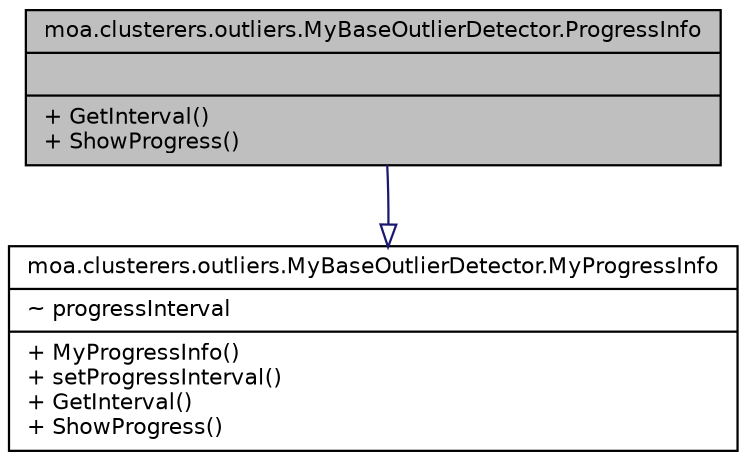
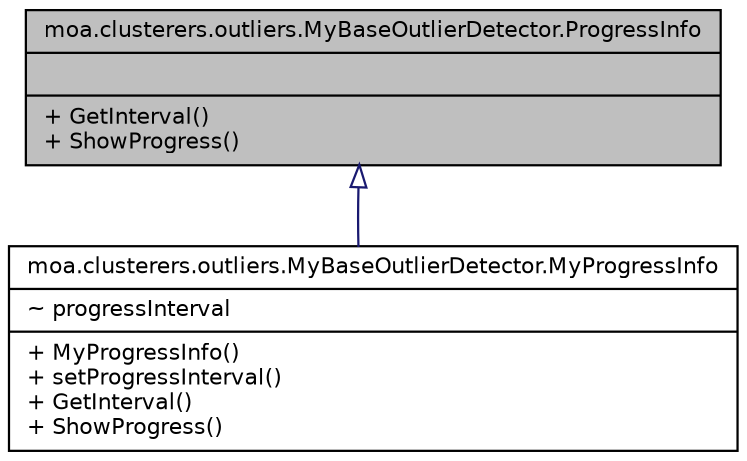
(388, 195) -> (358, 217)
